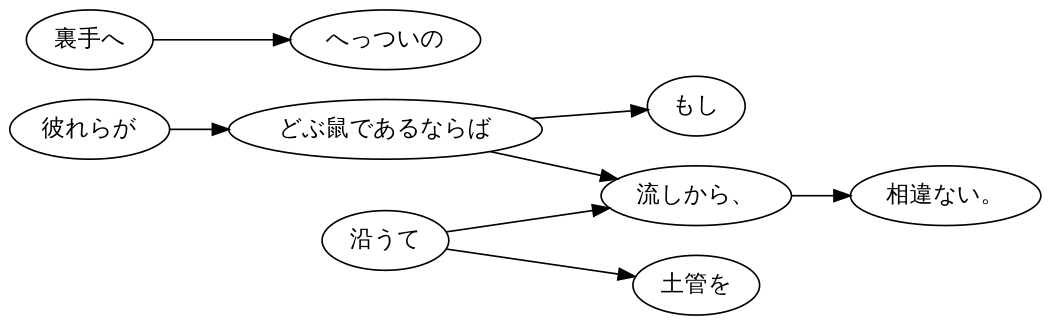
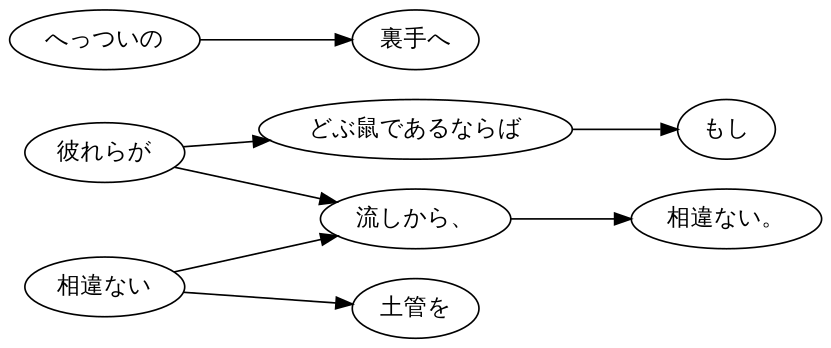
(213, 40) -> (267, 40)
(546, 164) -> (248, 183)
(385, 240) -> (105, 287)
